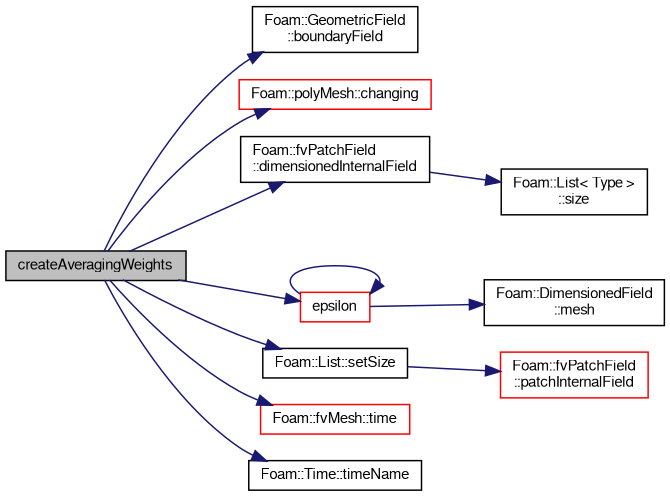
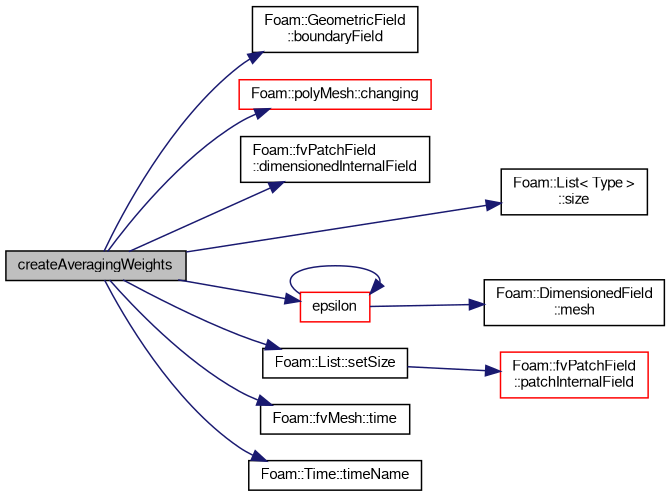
(458, 176) -> (336, 229)
(335, 419) -> (335, 419)
